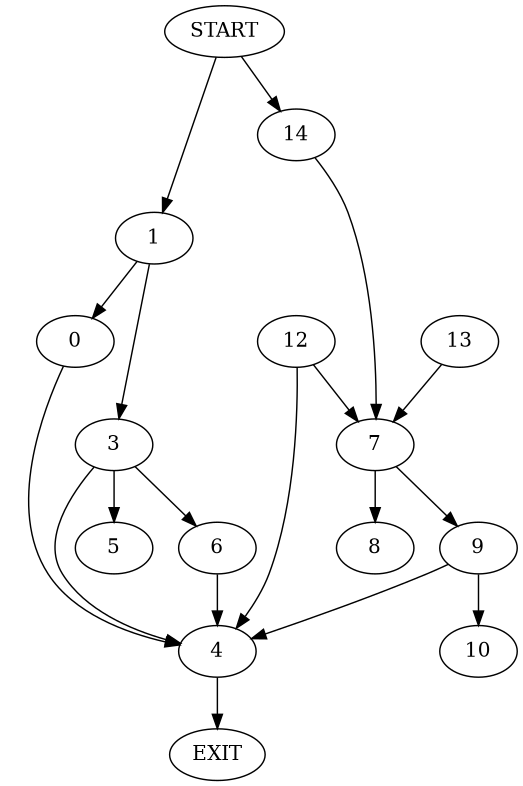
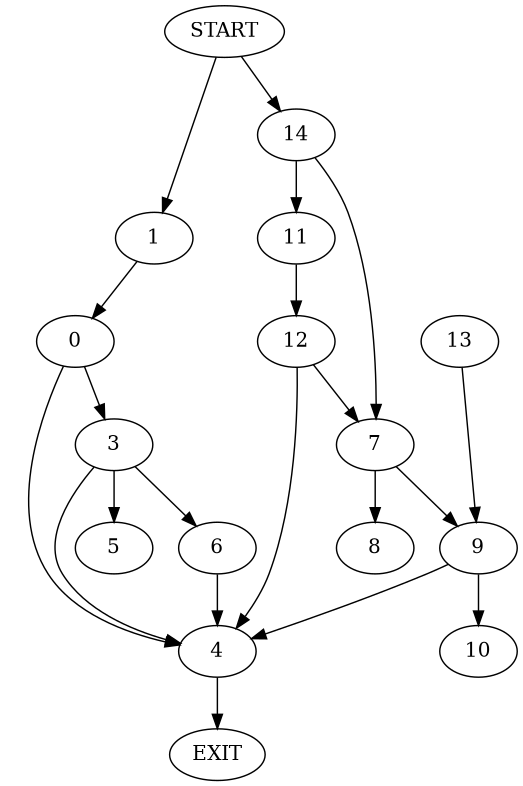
none -> (296, 238)
(136, 334) -> (92, 386)
(422, 387) -> (468, 437)
